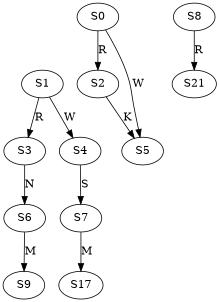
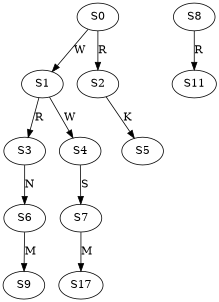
(128, 78) -> (73, 48)
(194, 84) -> (194, 84)
